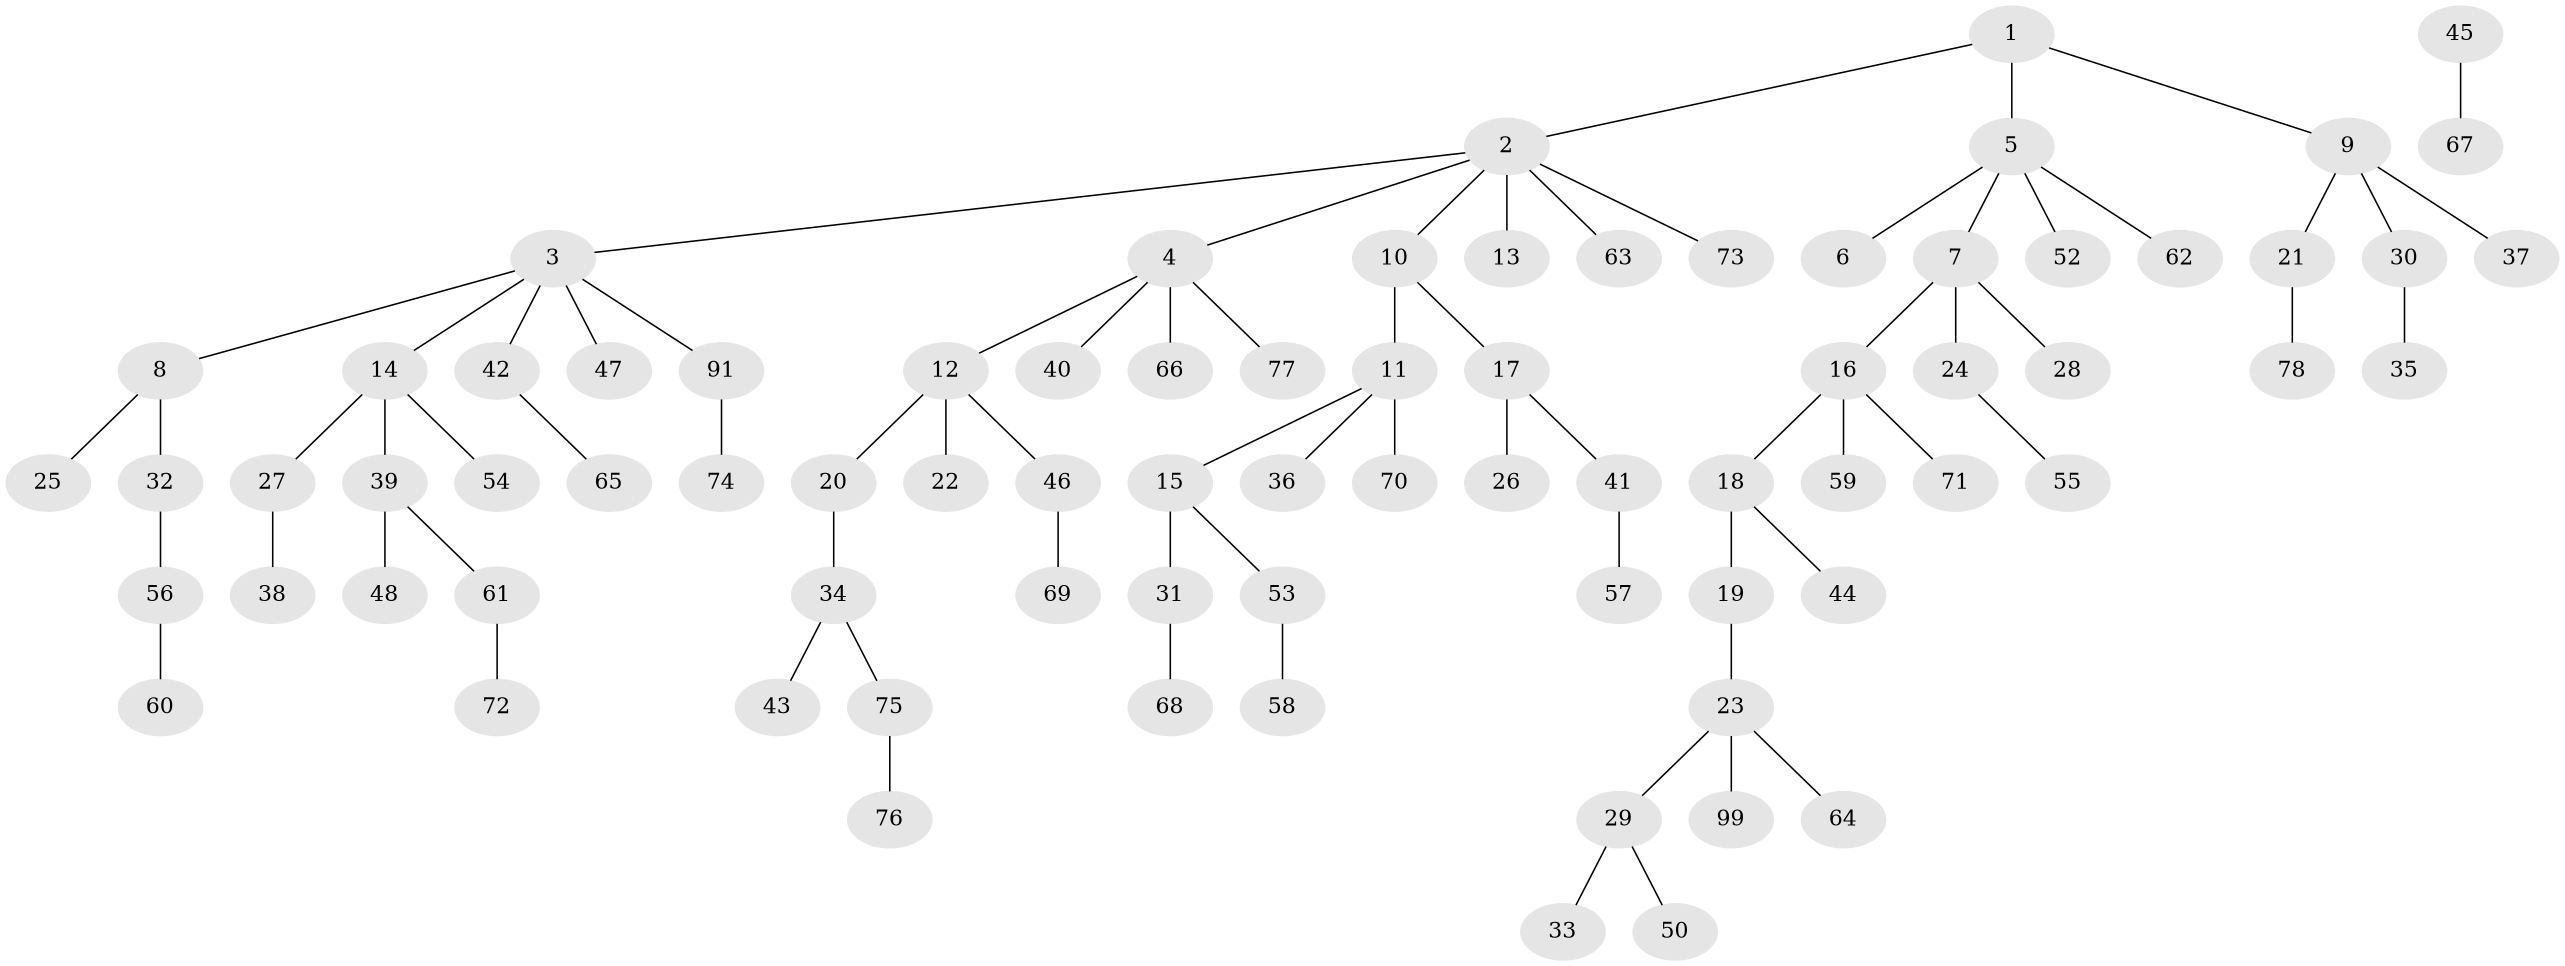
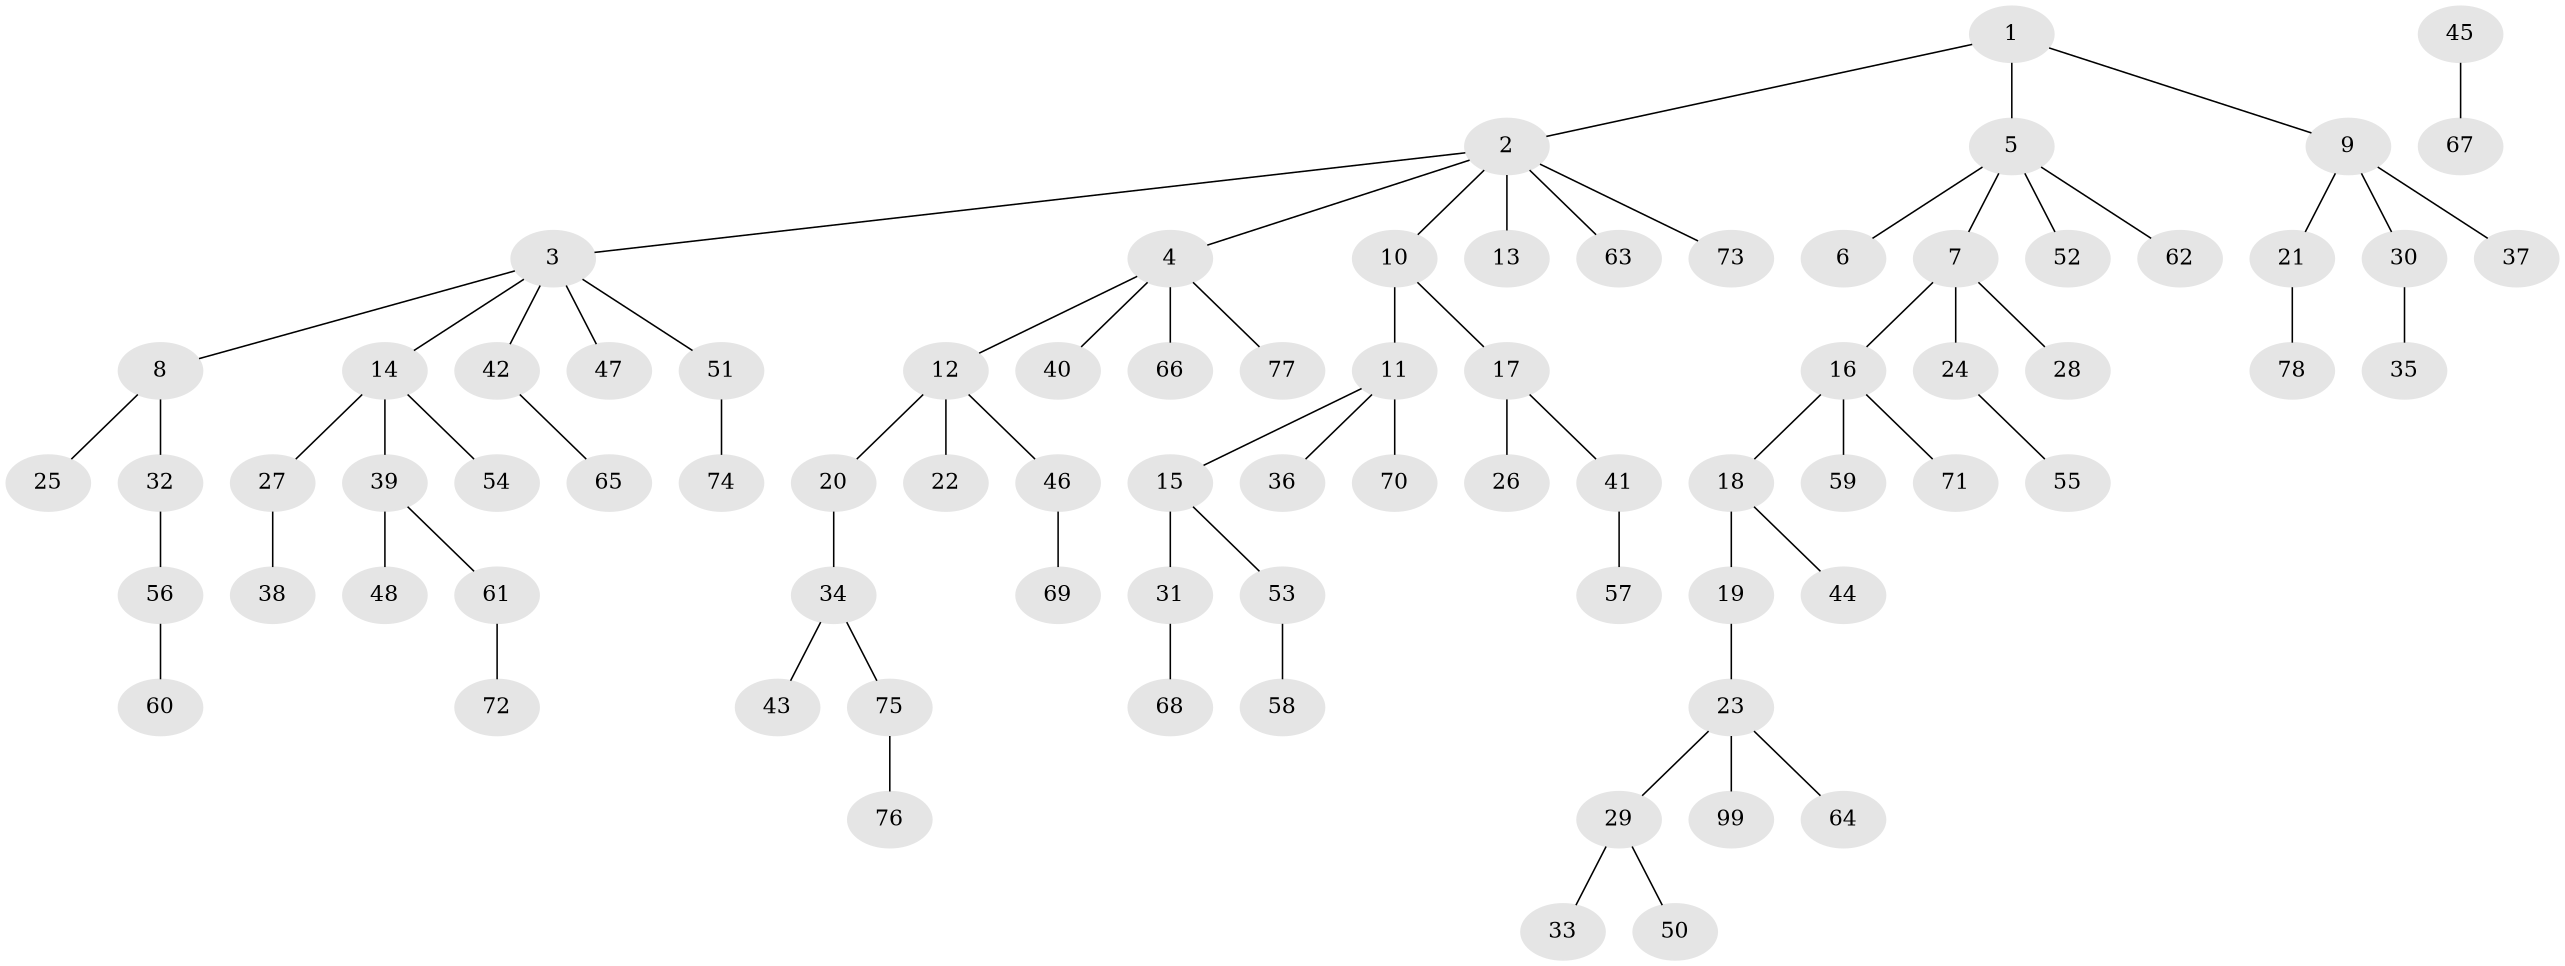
(722, 371) -> (722, 371)
